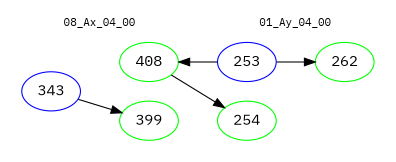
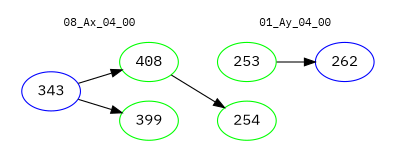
(202, 62) -> (95, 78)
(247, 62) -> (247, 62)
(345, 62) -> (345, 62)
